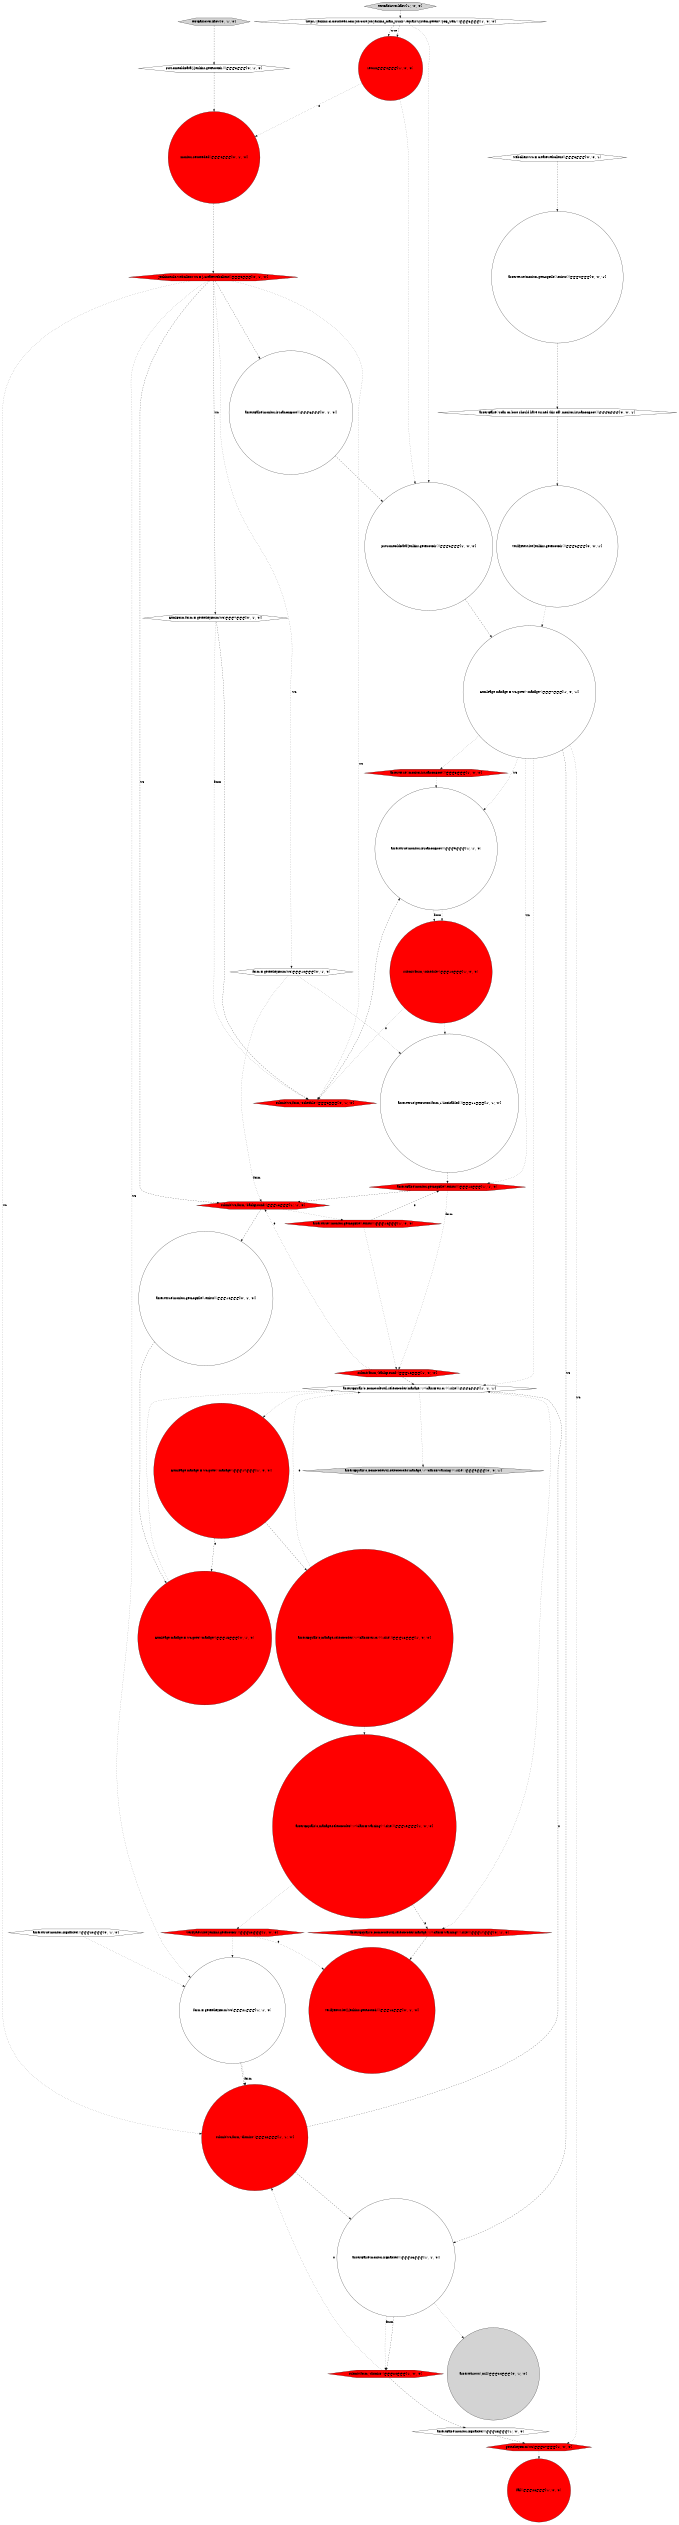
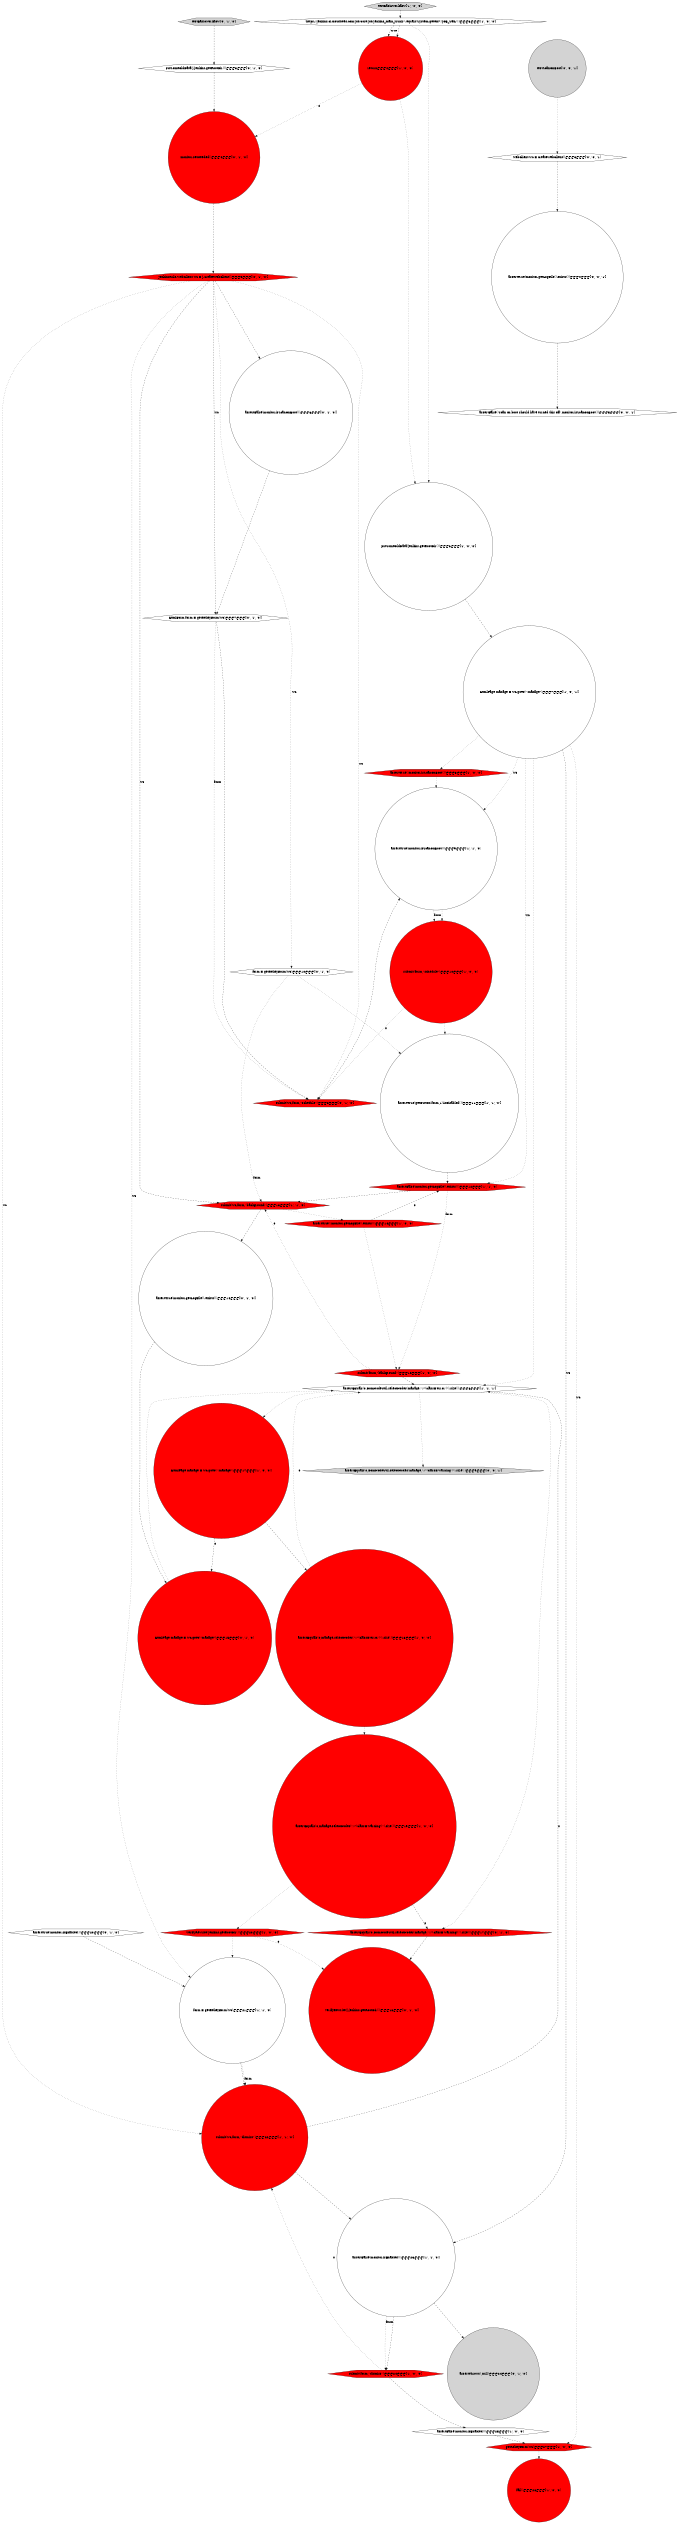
none -> (557, 68)
(357, 477) -> (243, 542)
(557, 546) -> none
(133, 1961) -> (133, 1961)
(448, 2320) -> (448, 2320)
